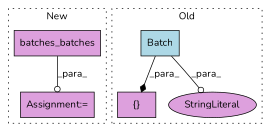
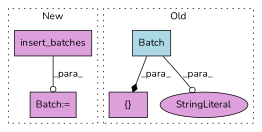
(57, 43) -> (53, 43)
(57, 105) -> (53, 105)
